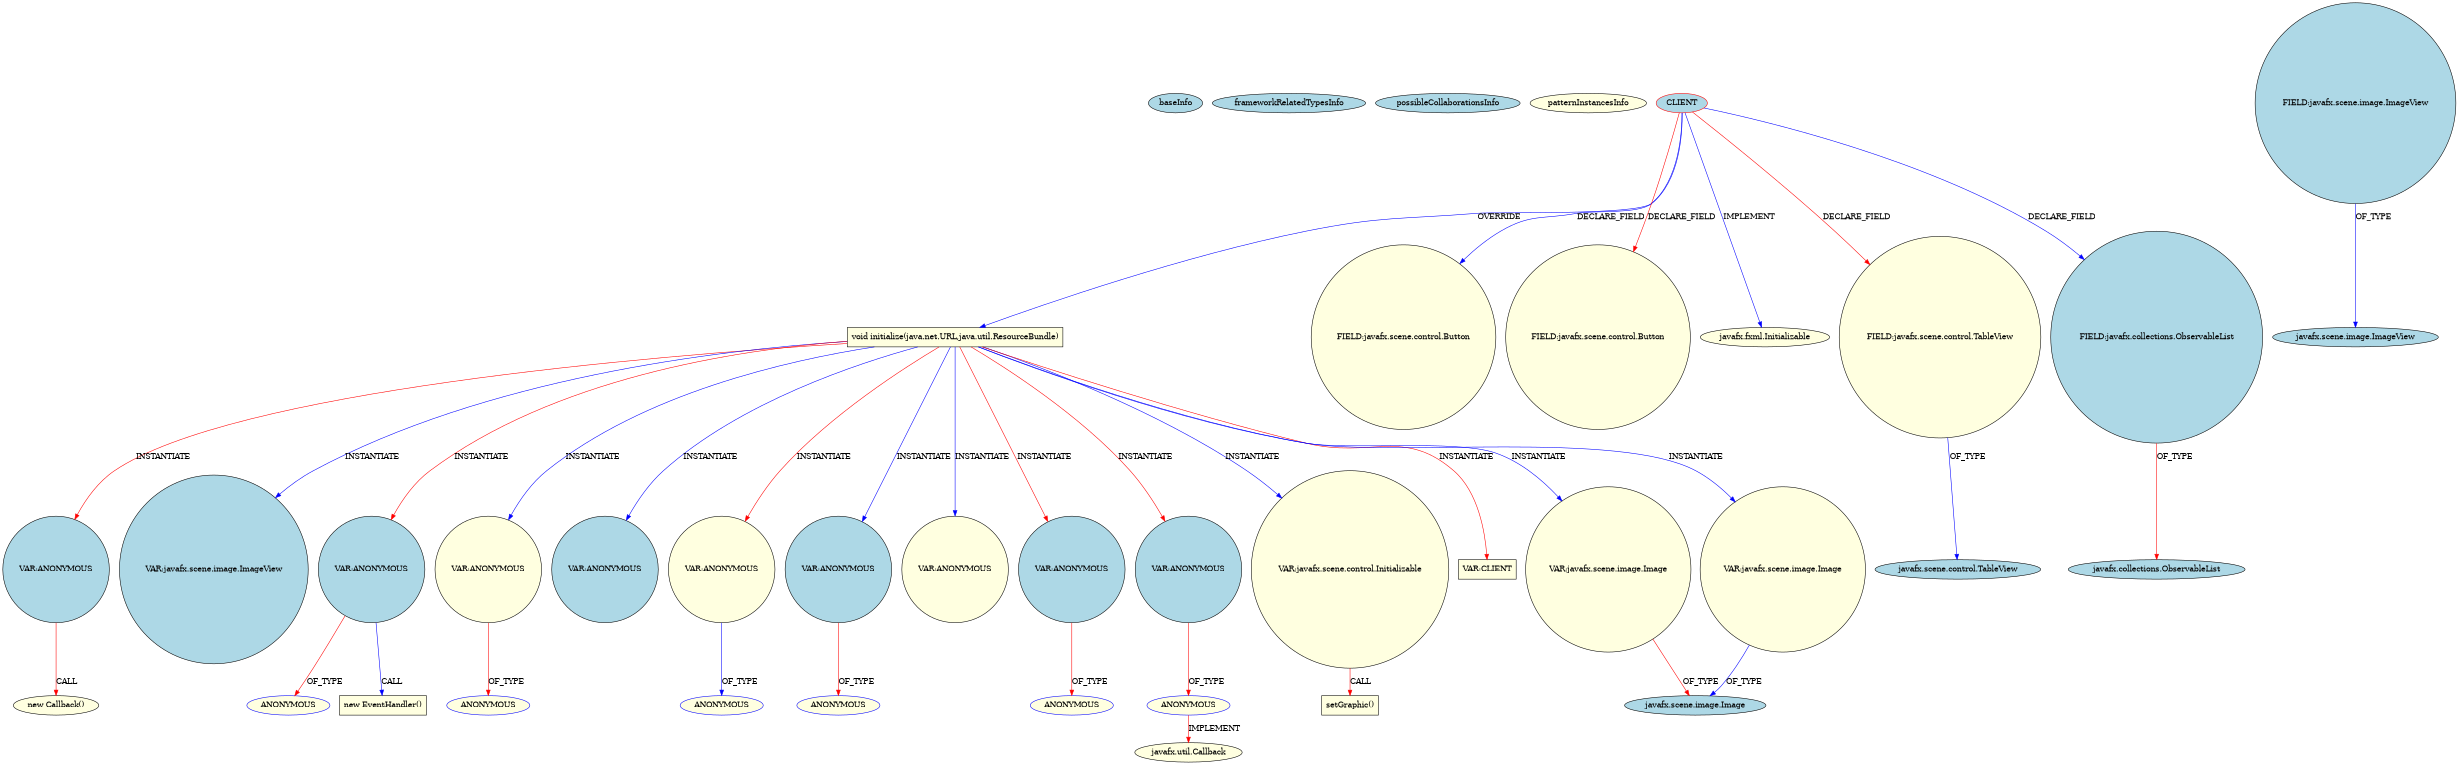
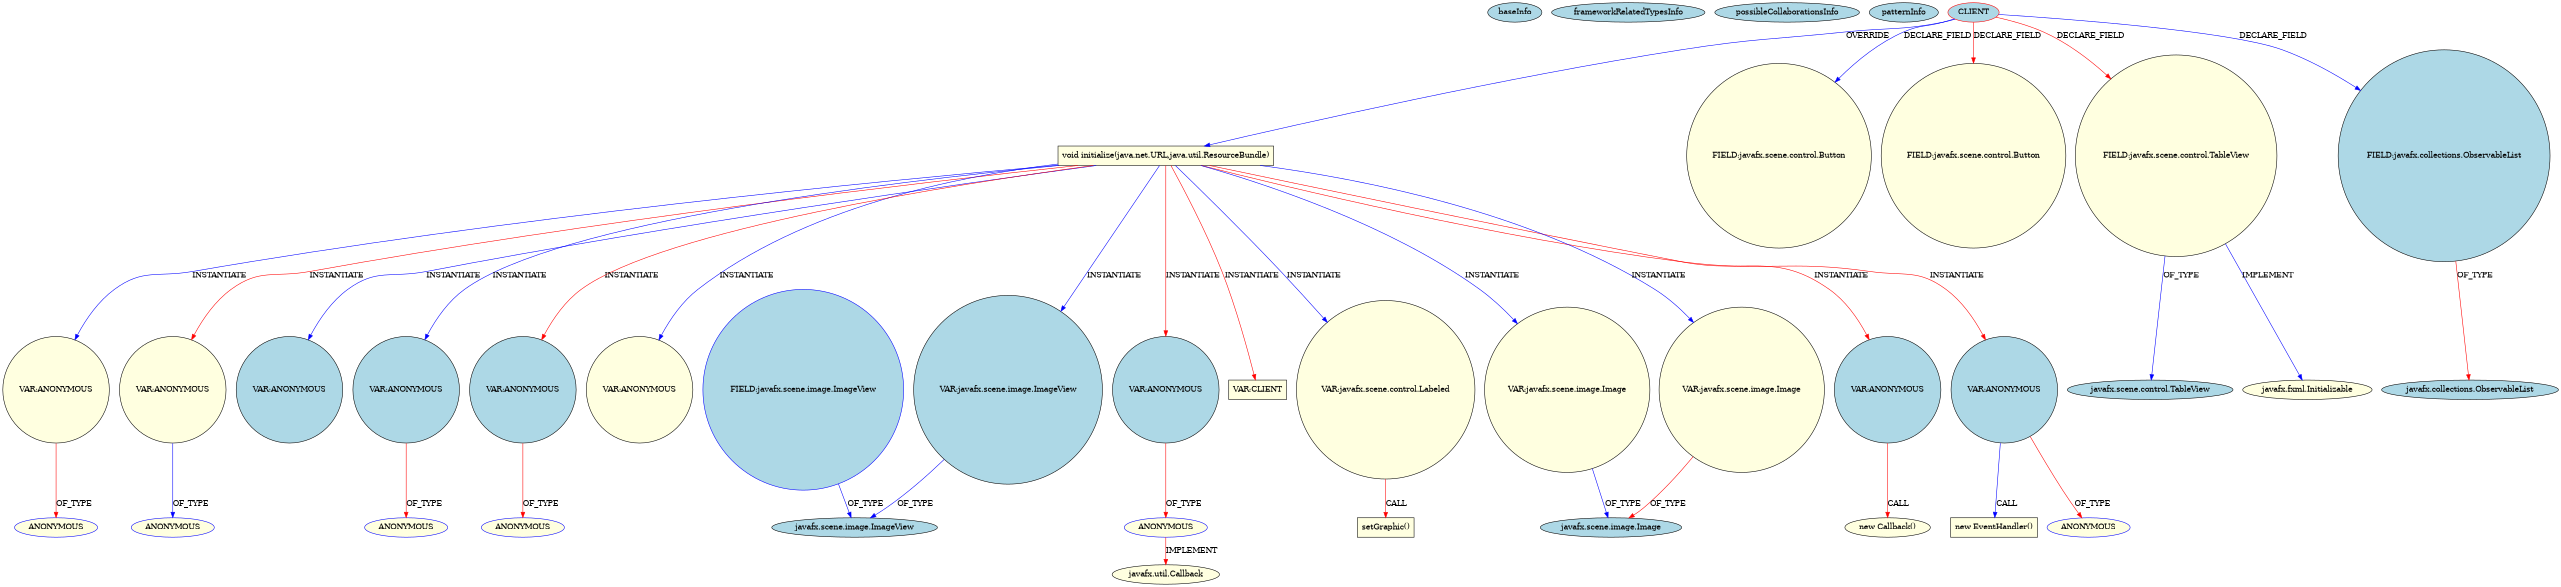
none -> (1904, 12)
(1588, 103) -> none
(2356, 103) -> (803, 390)
(1722, 217) -> (2262, 309)
none -> (911, 489)
(1350, 569) -> (1386, 390)
